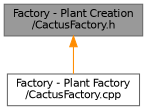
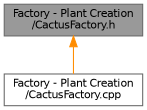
(73, 90) -> (73, 90)
